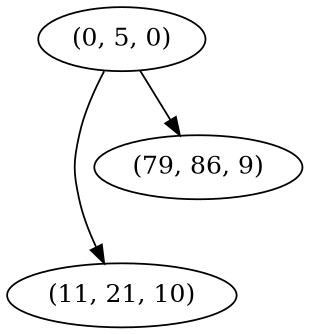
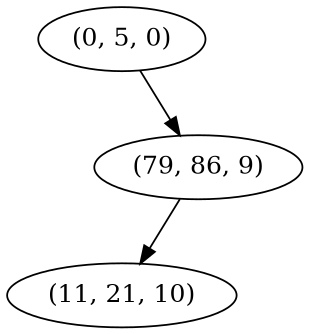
(75, 158) -> (165, 224)
